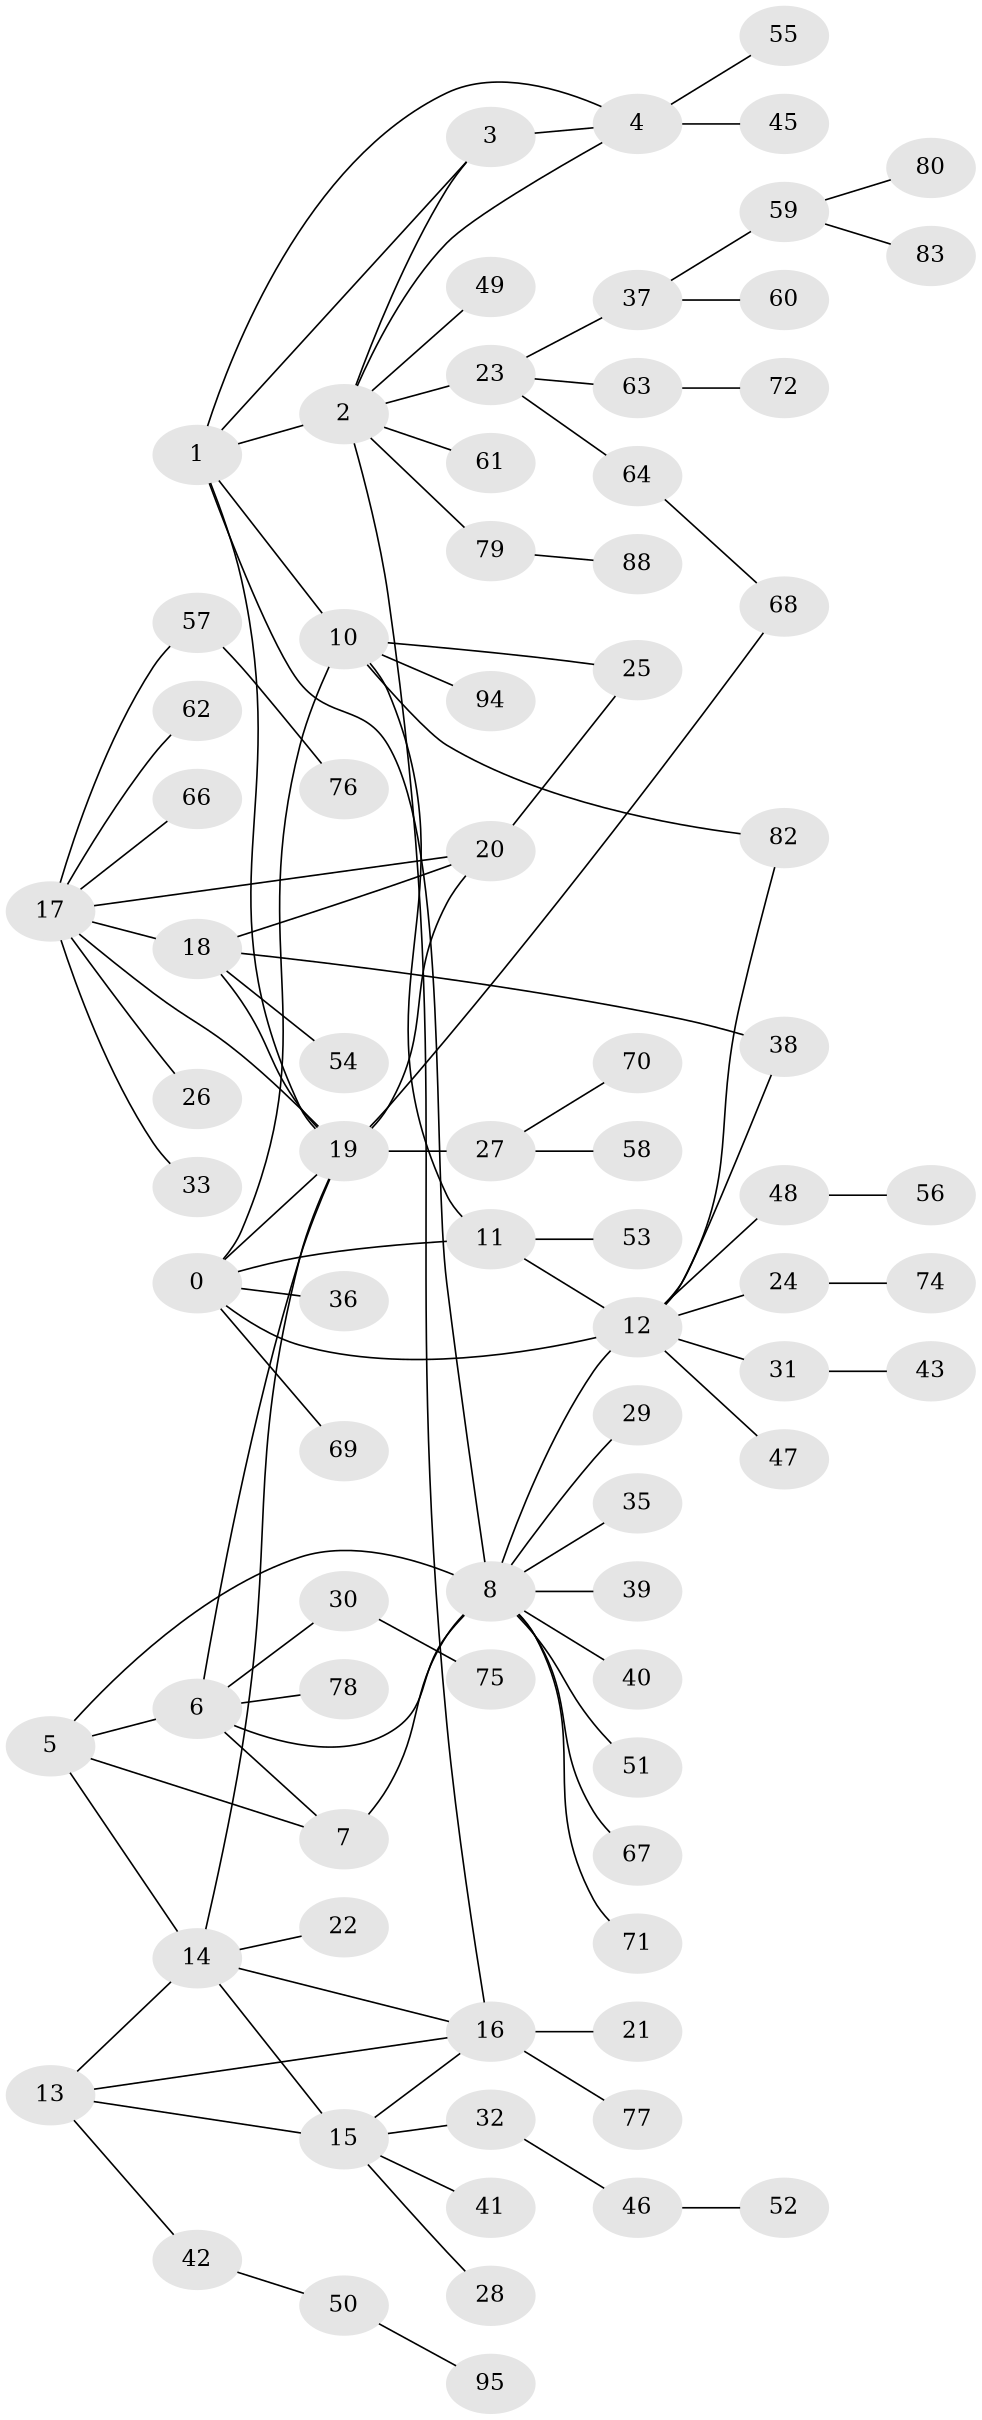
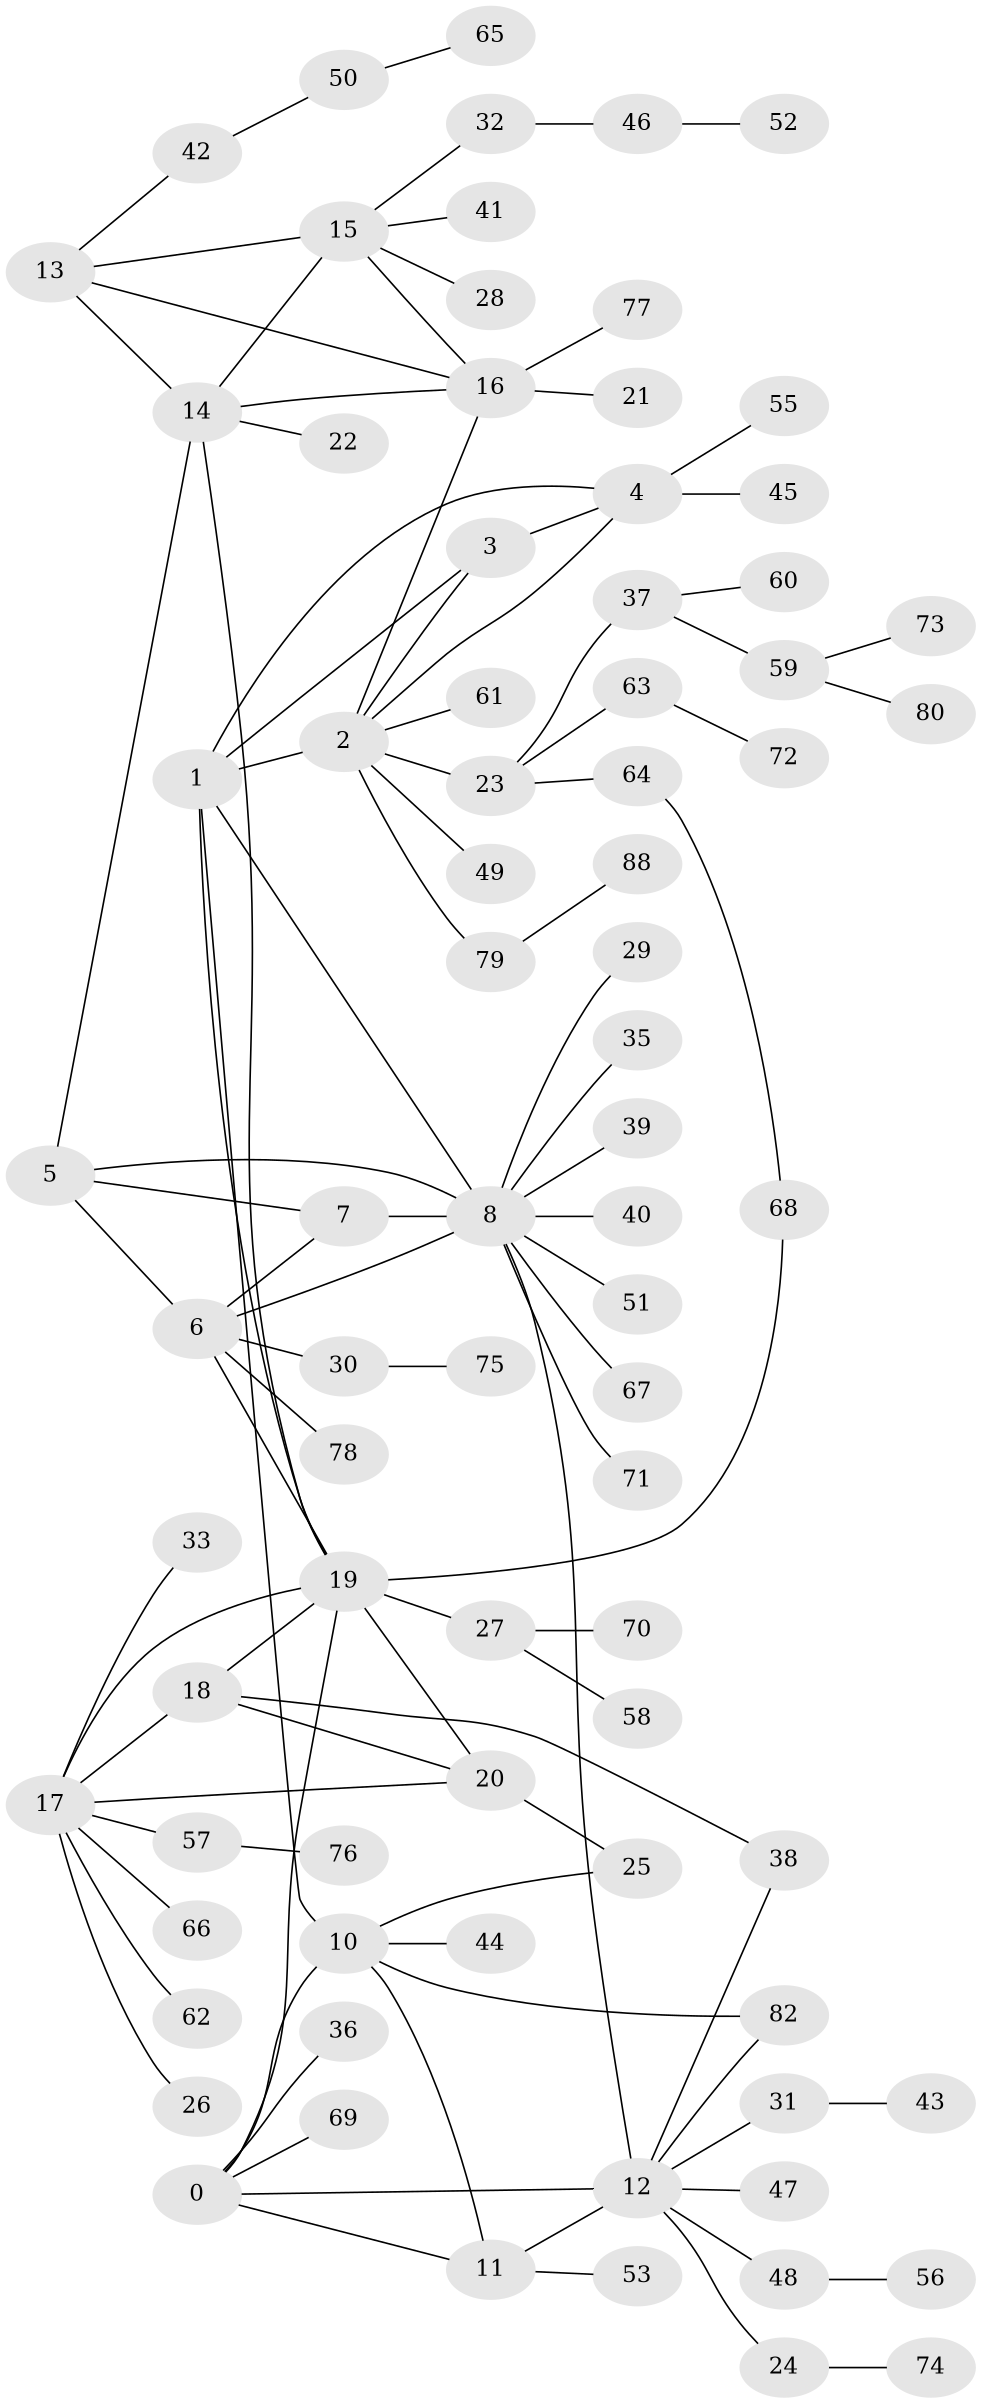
(931, 256) -> (931, 626)
(491, 701) -> (491, 1944)
(344, 1063) -> none
(491, 2384) -> (491, 36)
